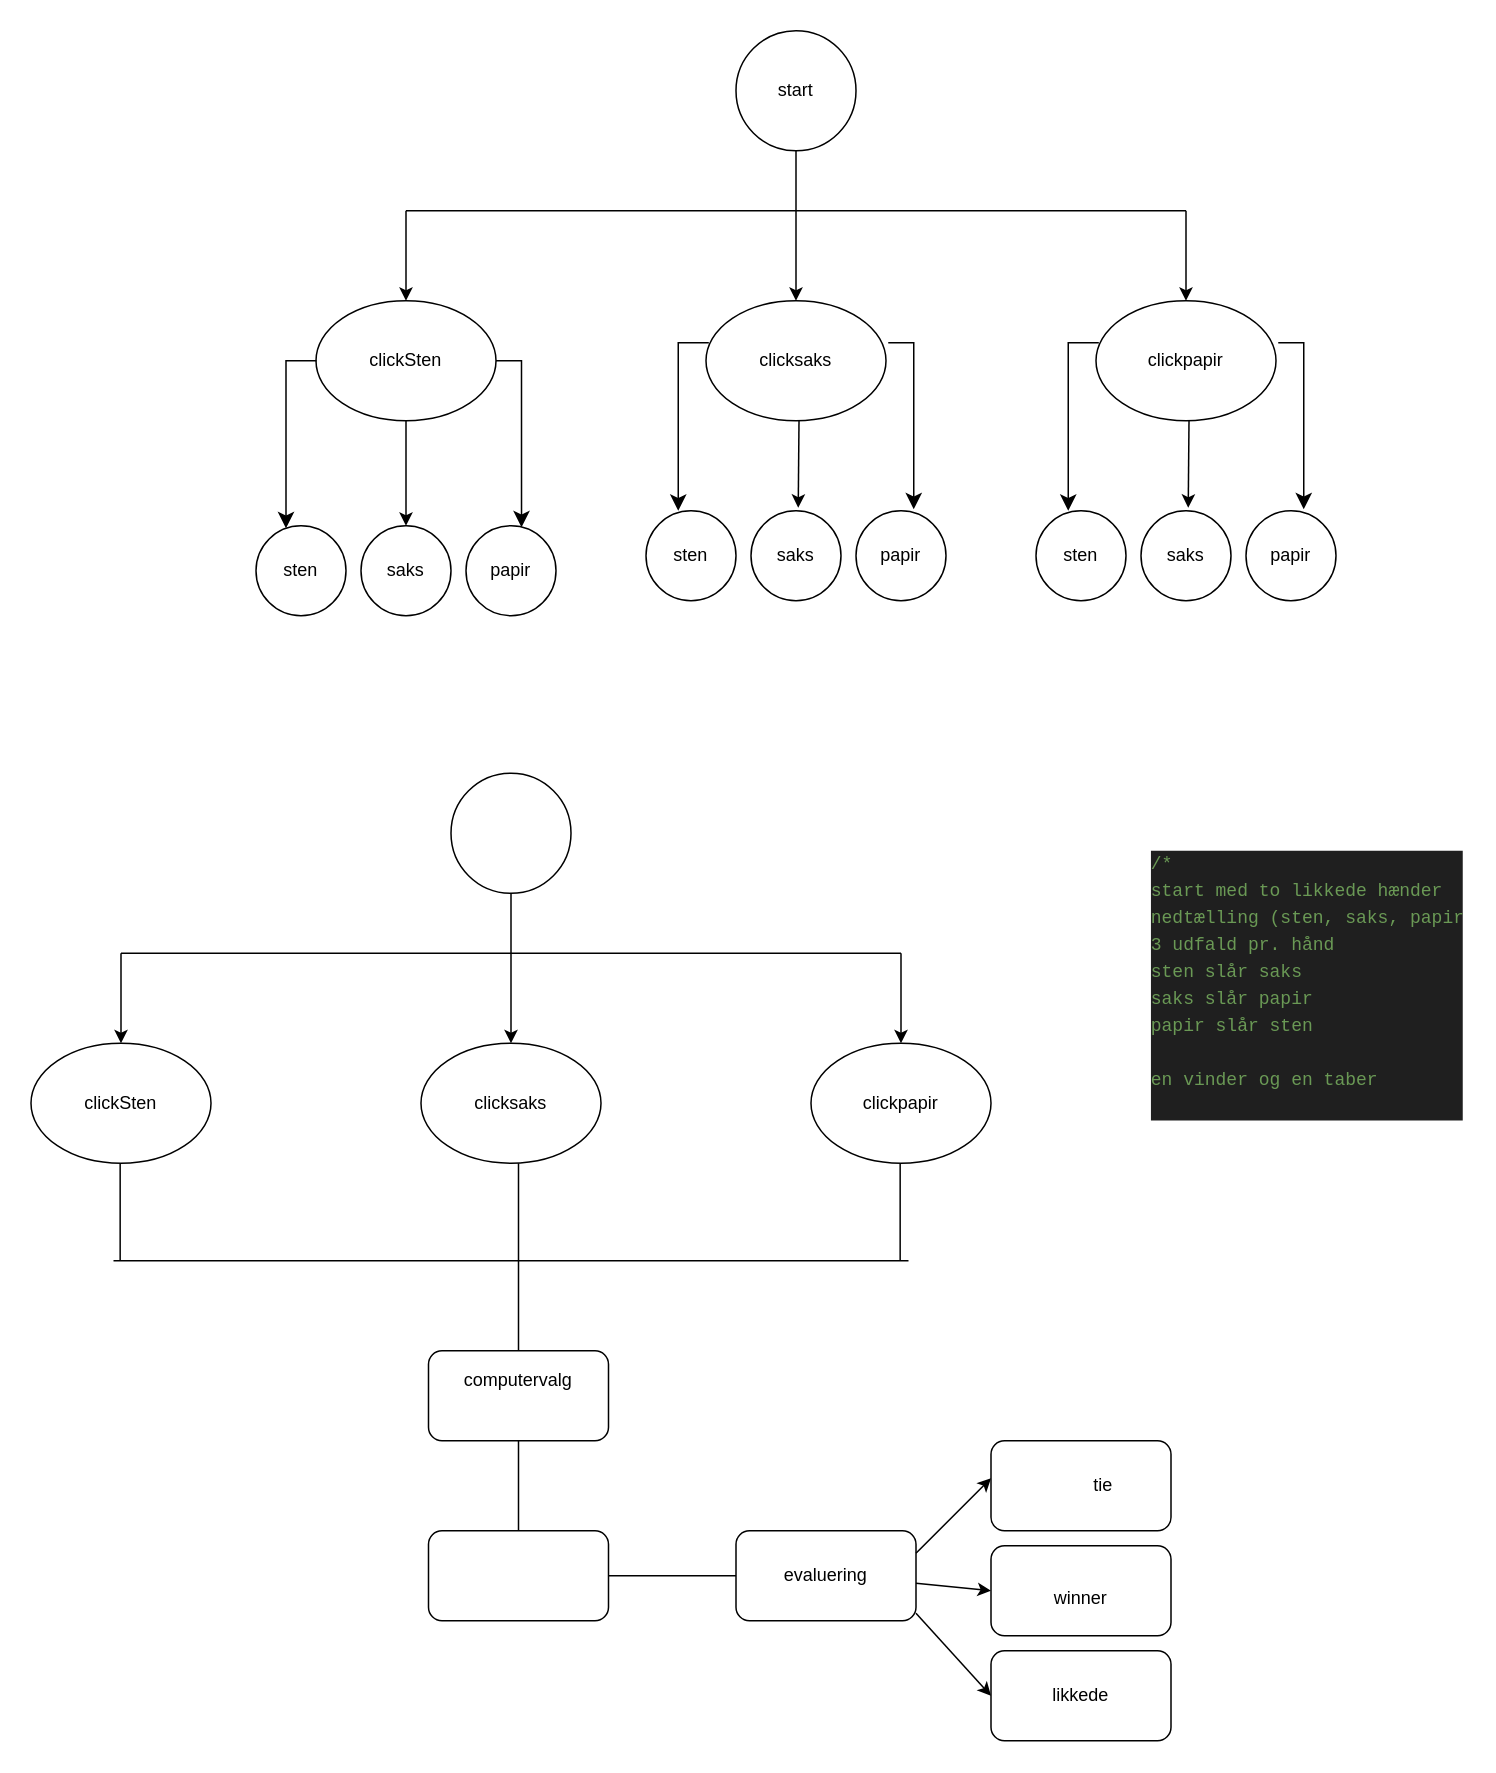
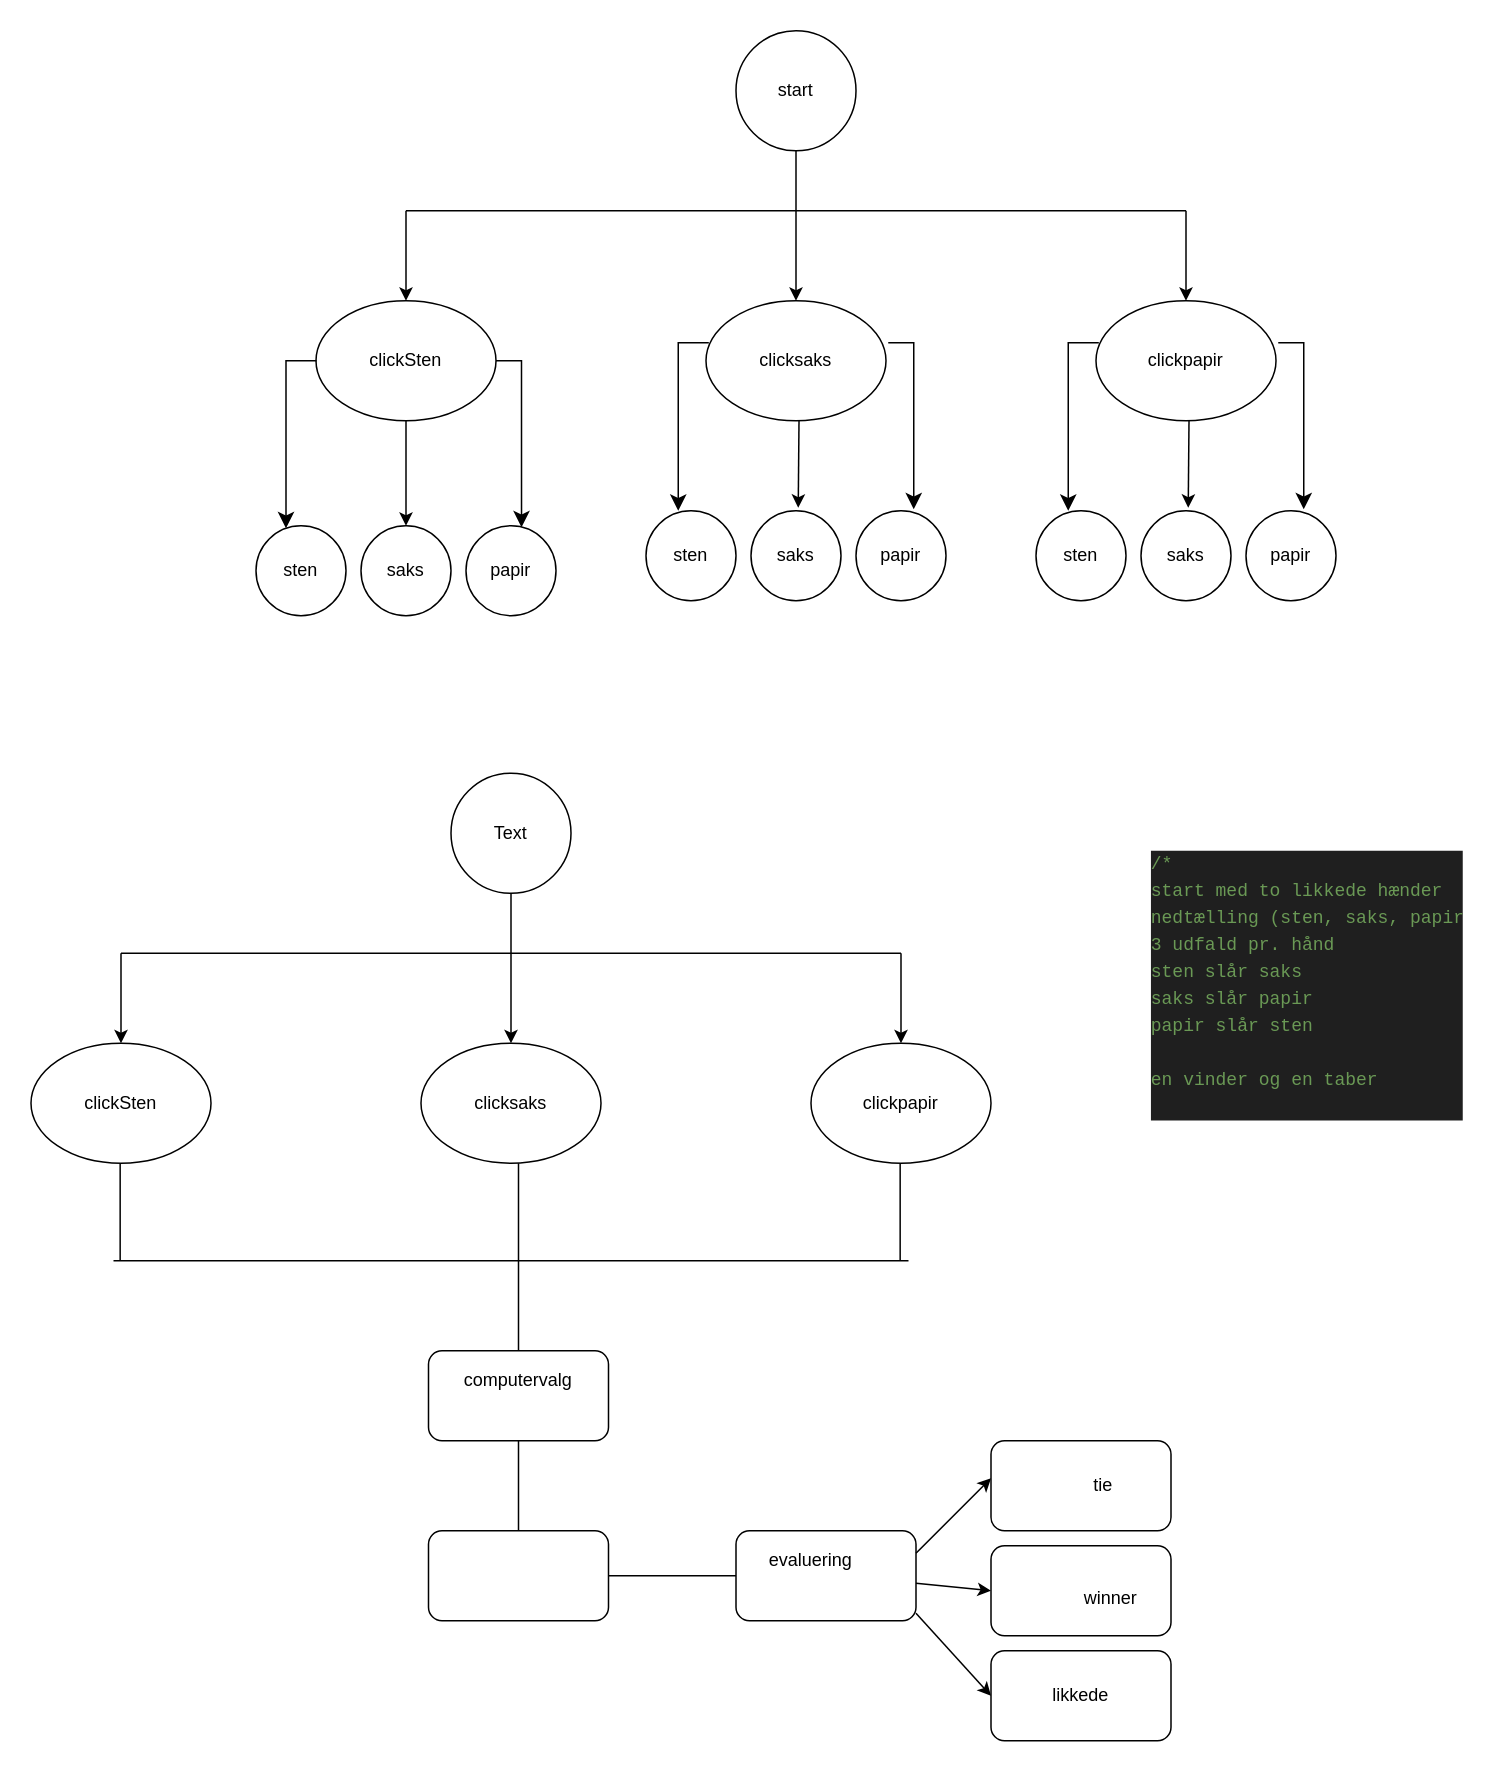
none -> (511, 833)
(826, 1576) -> (811, 1561)
(1081, 1598) -> (1111, 1598)
